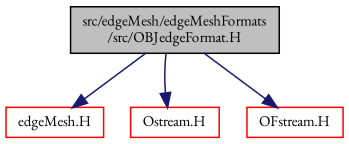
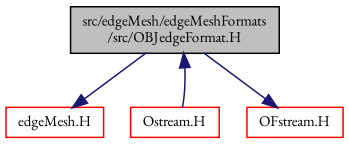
(165, 73) -> (185, 88)
